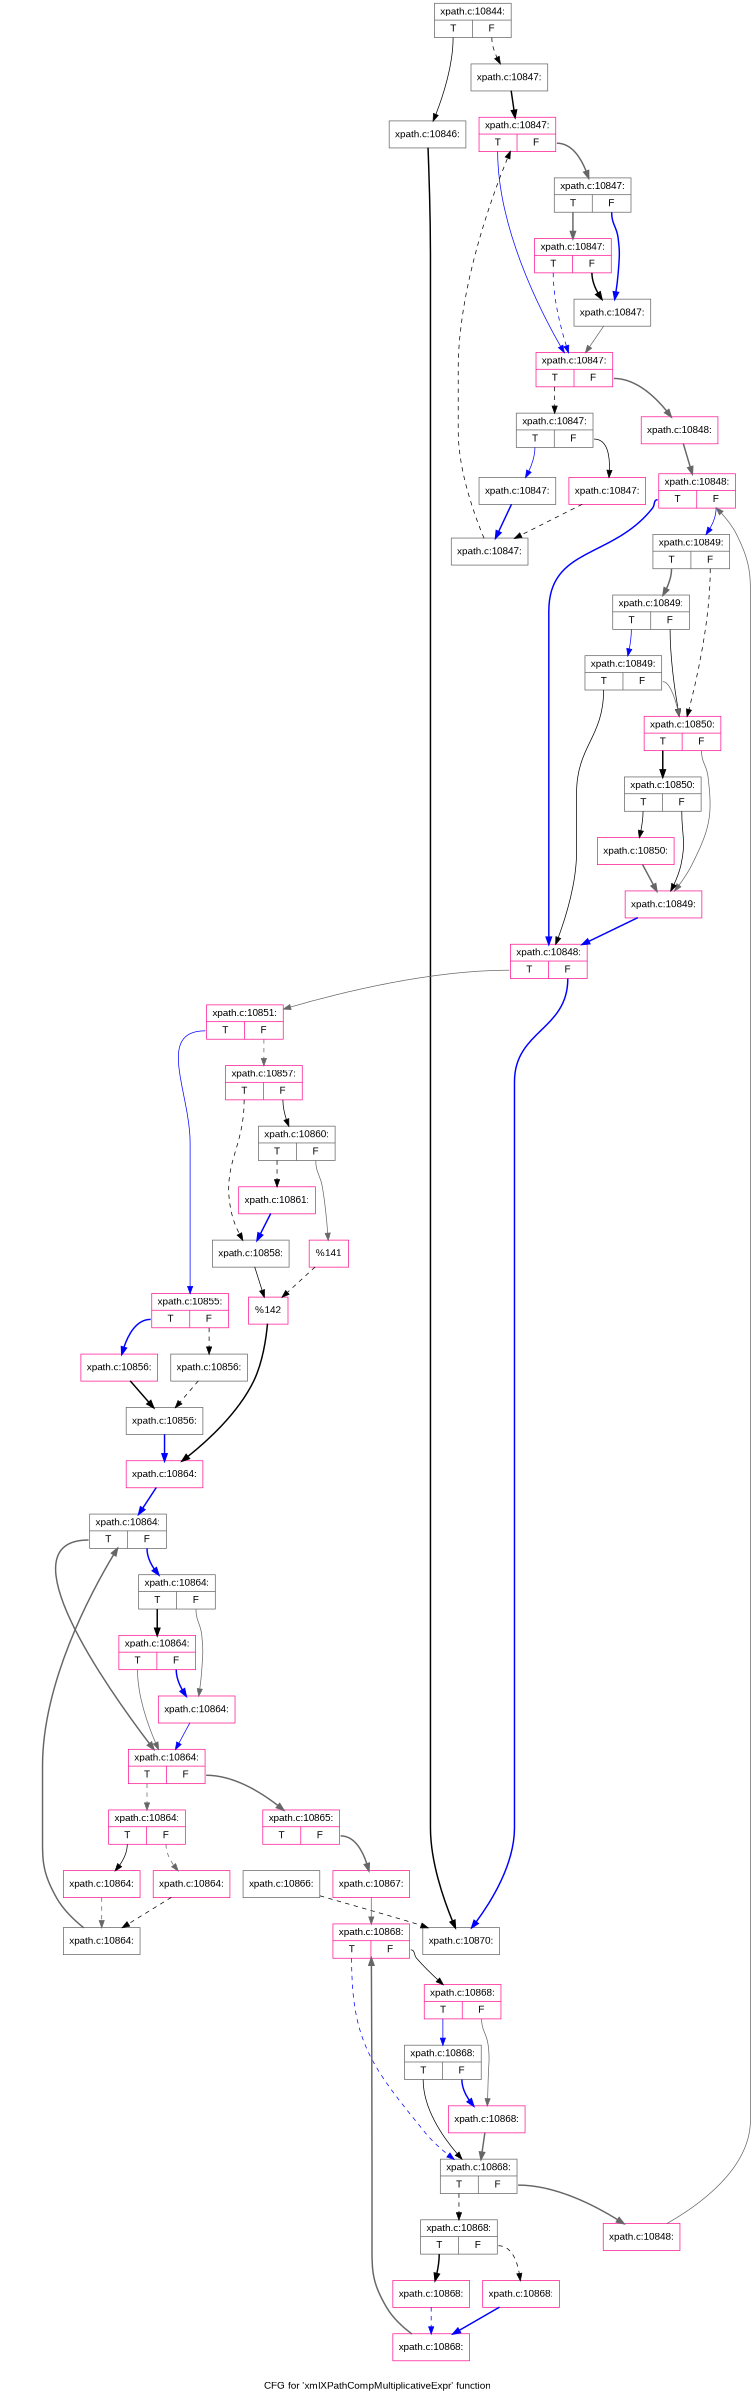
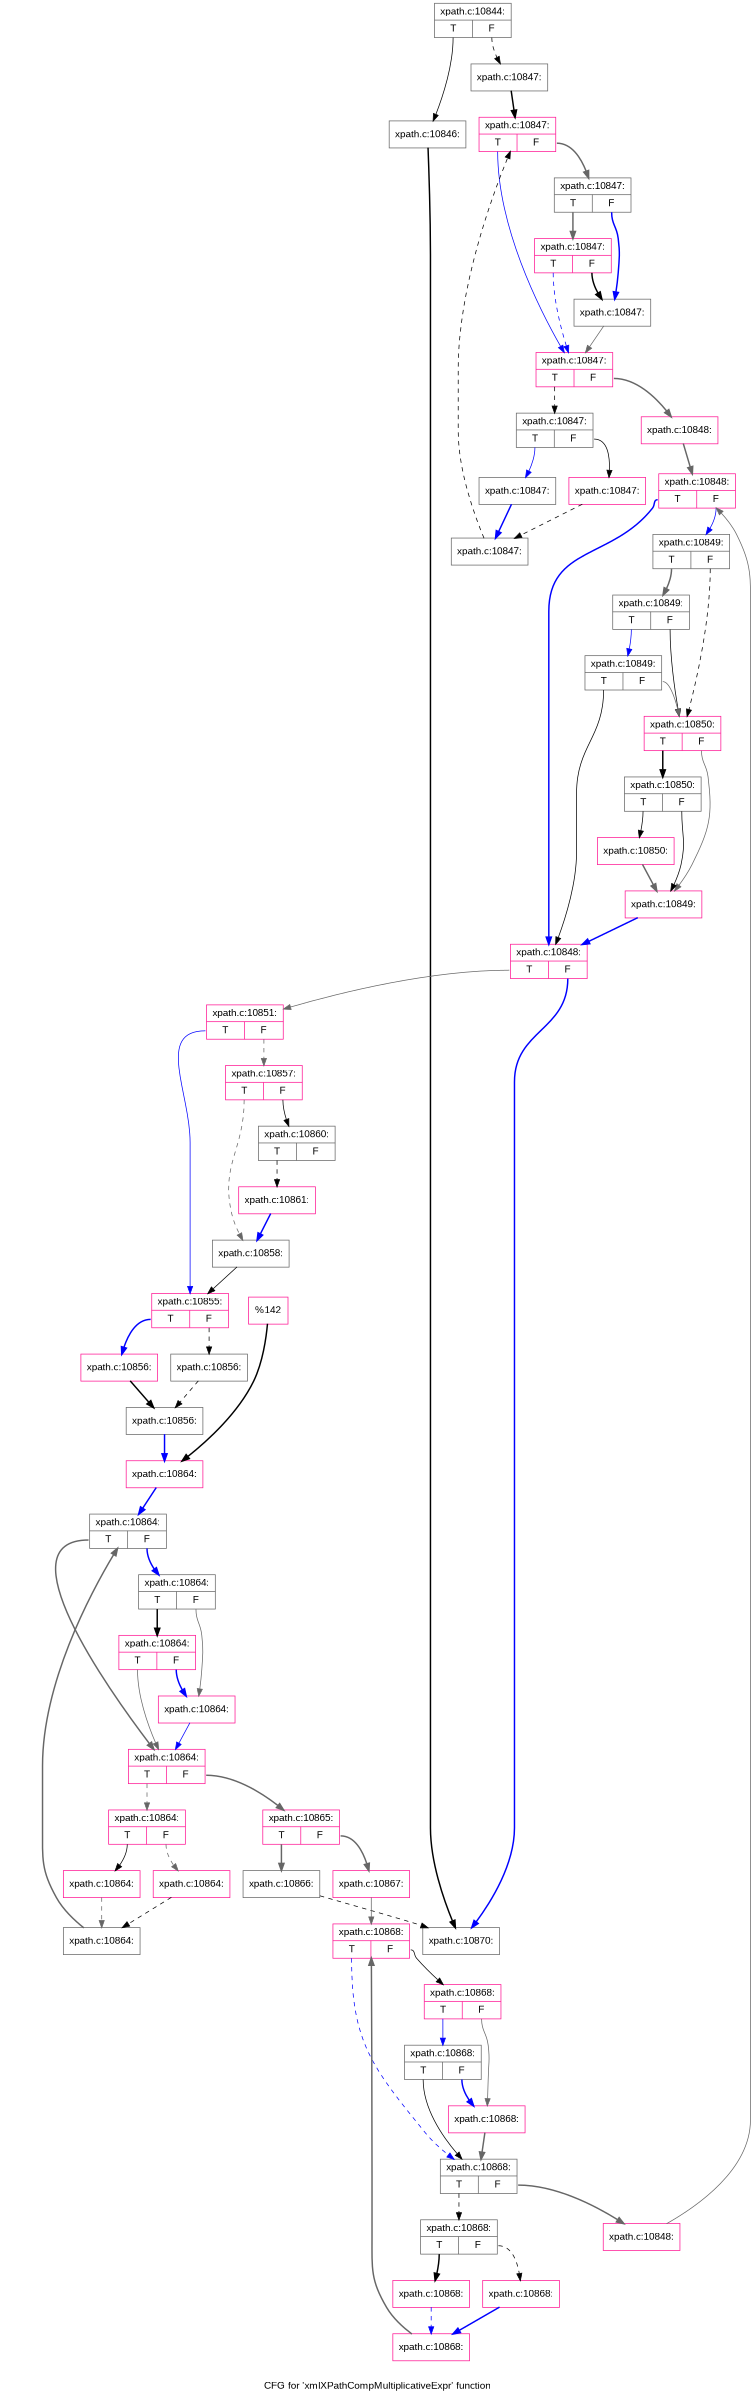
(231, 1167) -> (231, 1167)
(329, 1254) -> none
(258, 1279) -> (225, 1278)
none -> (281, 1854)
